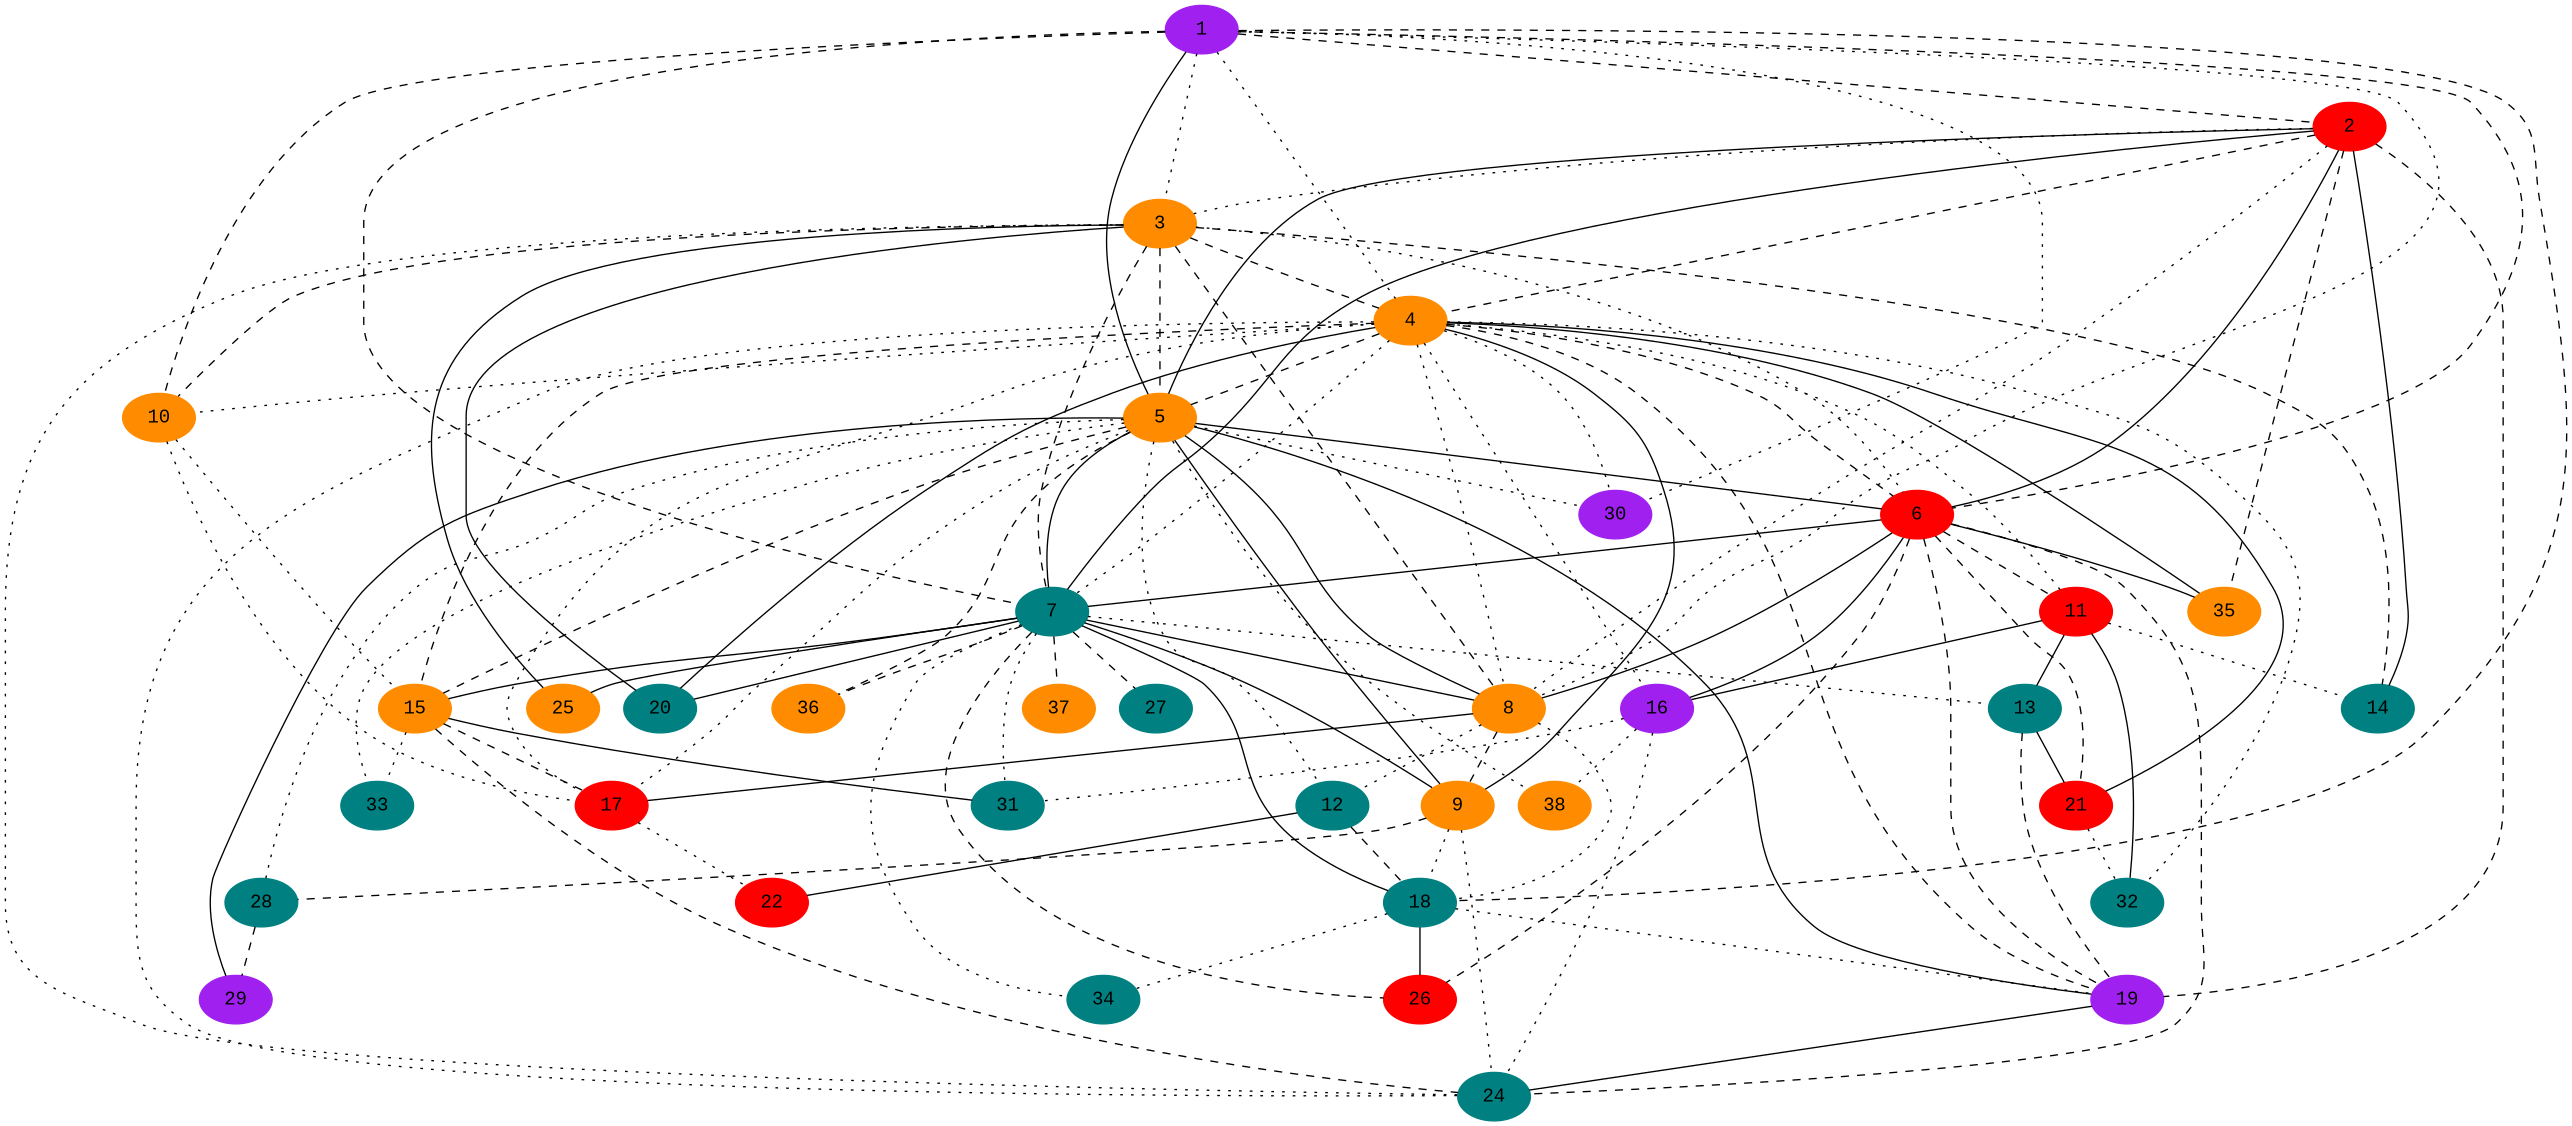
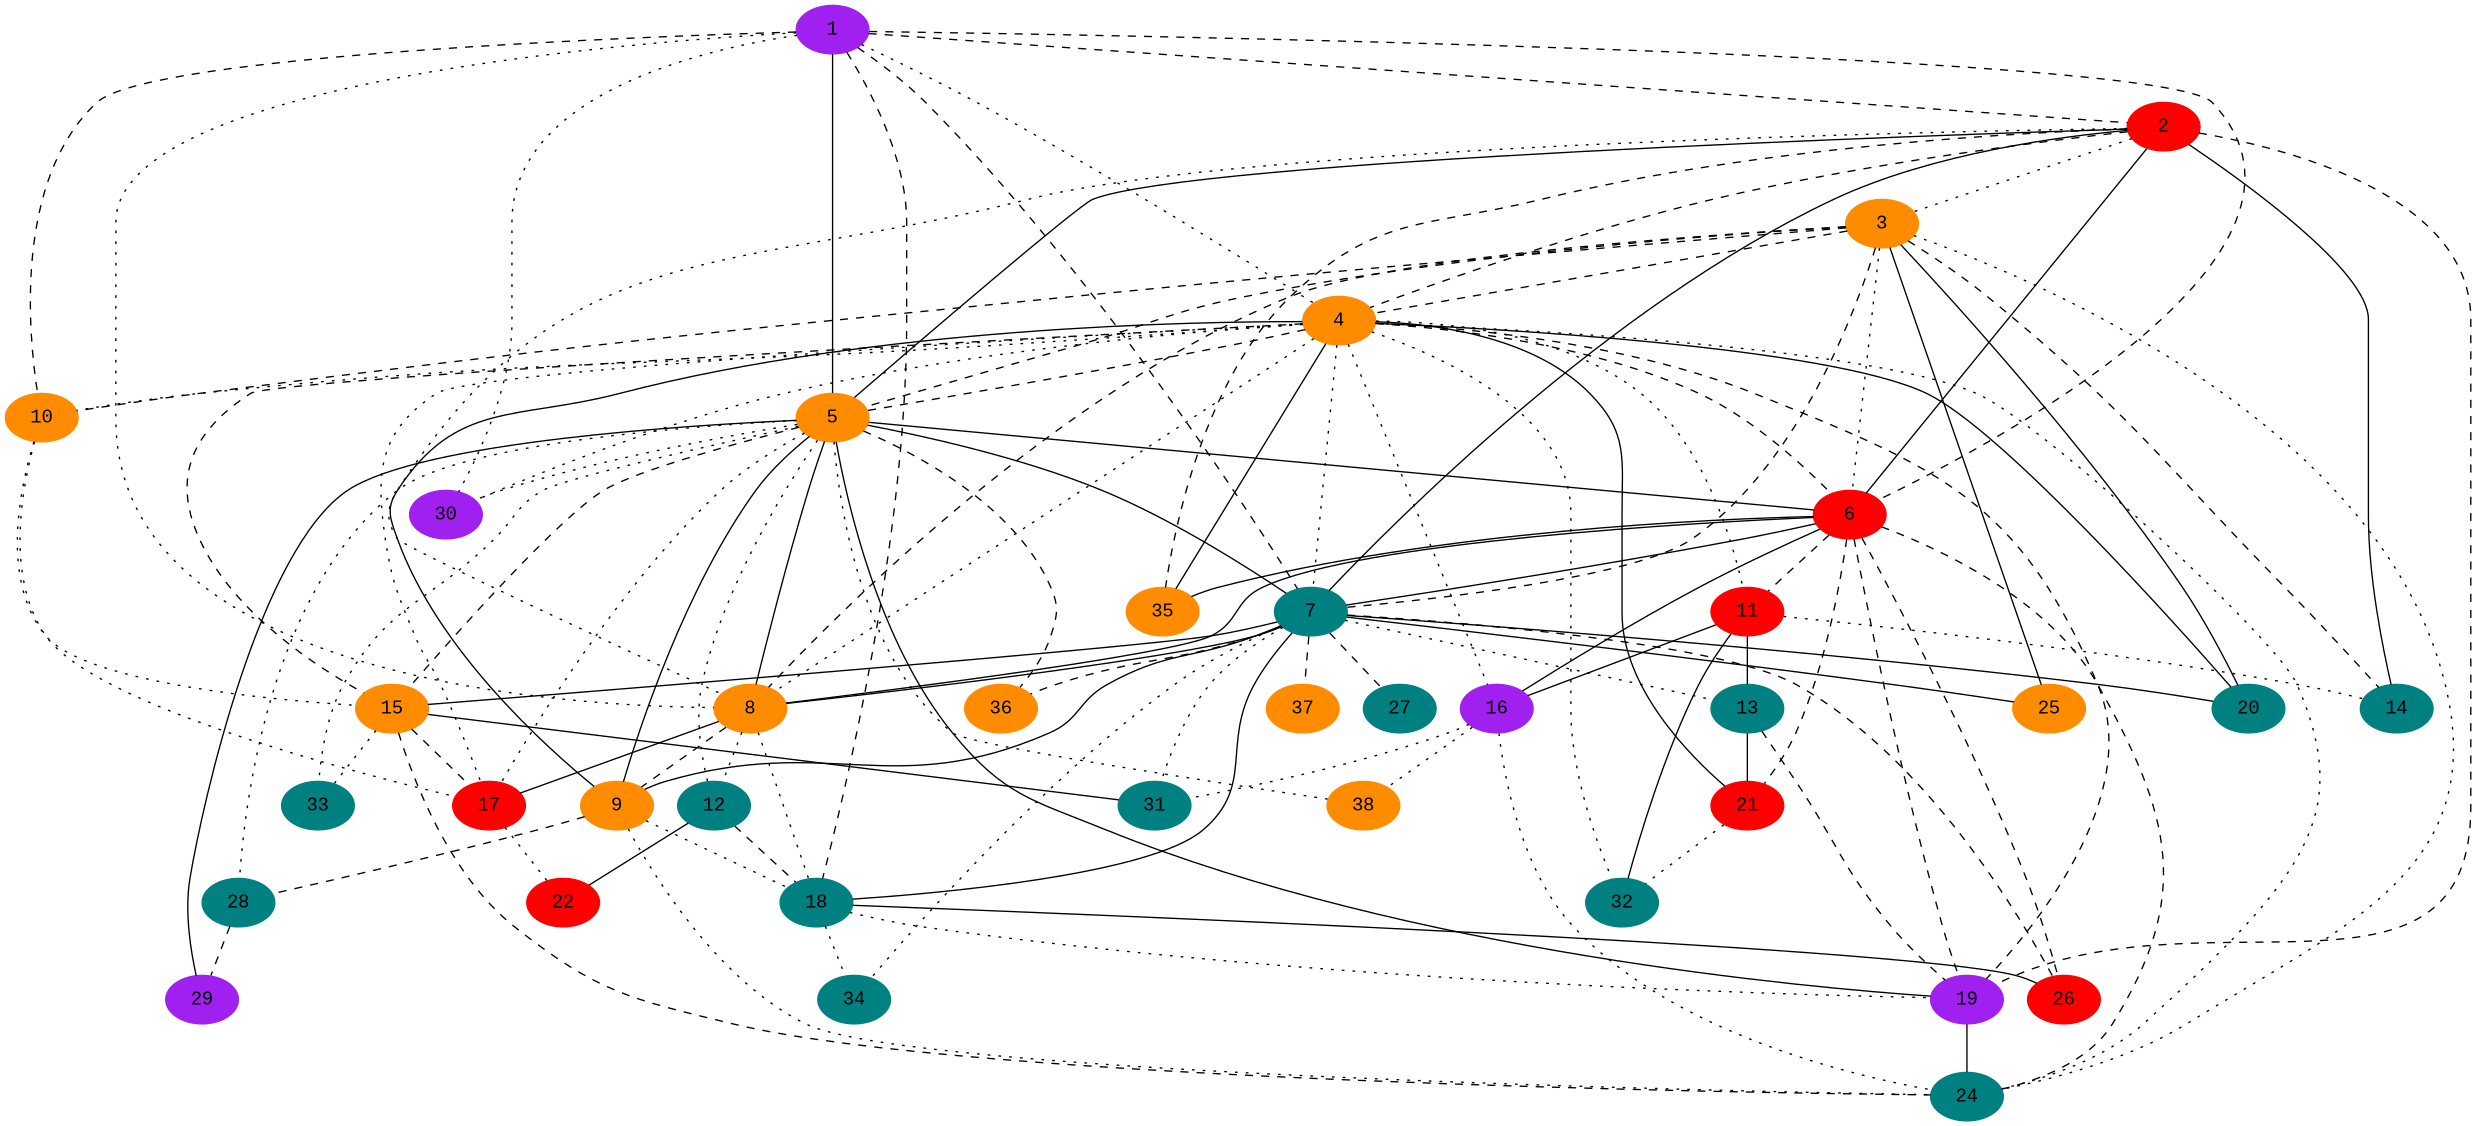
(1181, 126) -> none
